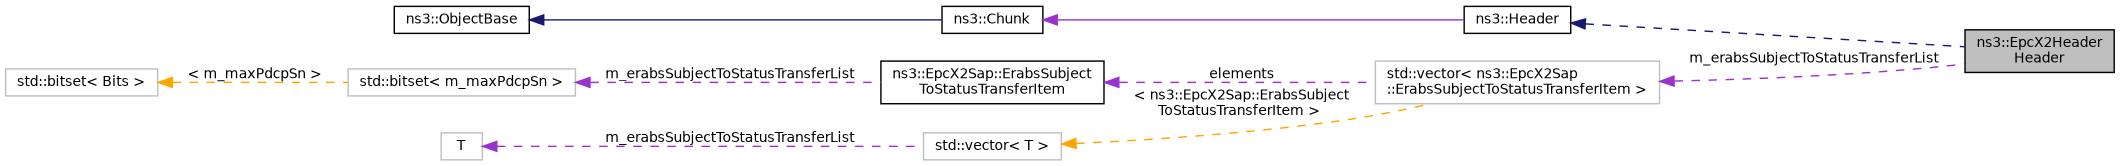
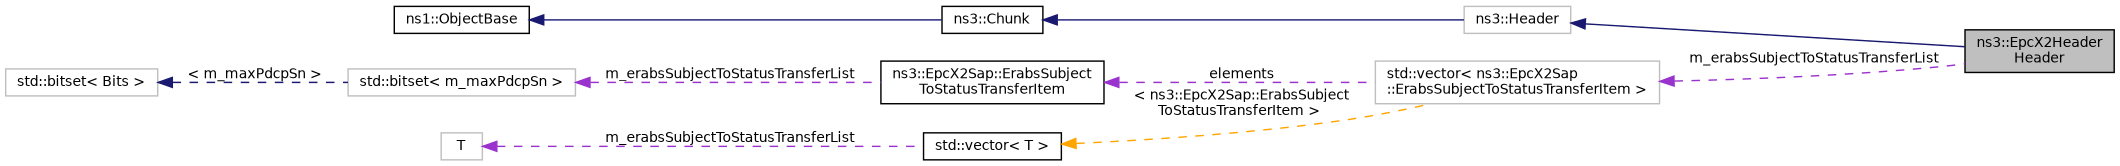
(462, 20) -> (462, 20)
(1261, 20) -> (1261, 20)
(1517, 20) -> (1517, 20)
(1775, 35) -> (1775, 35)
(260, 82) -> (260, 82)
(992, 146) -> (992, 146)
